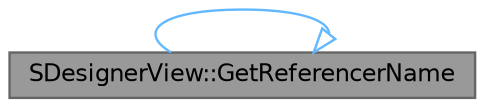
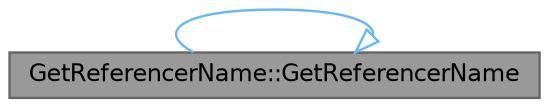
(242, 75) -> (275, 75)
